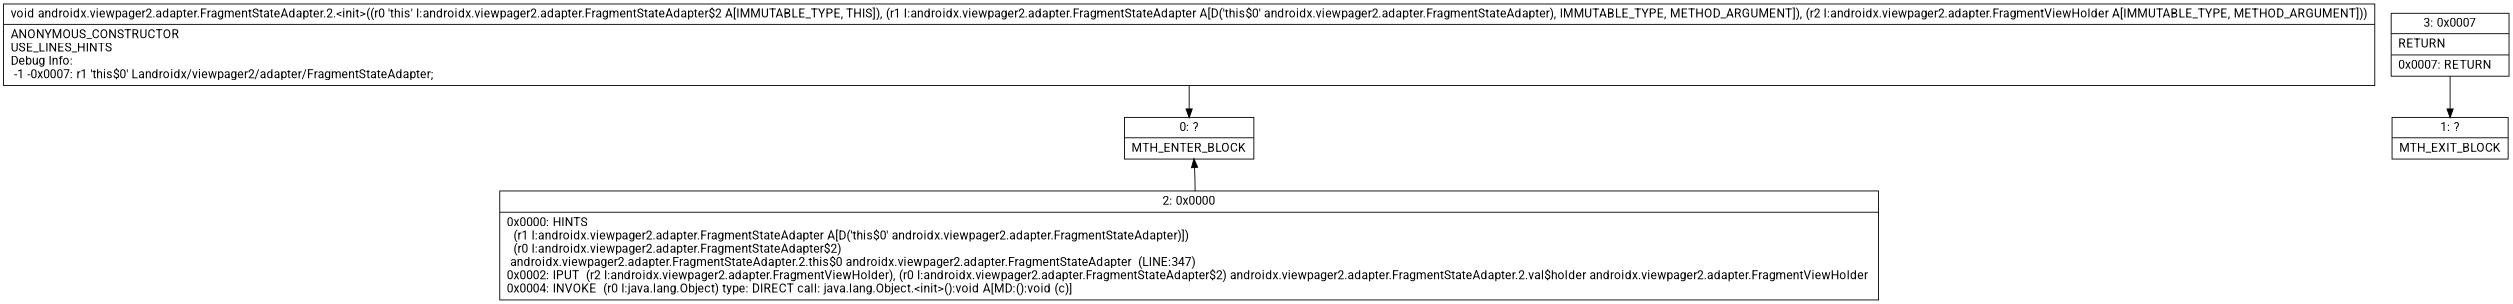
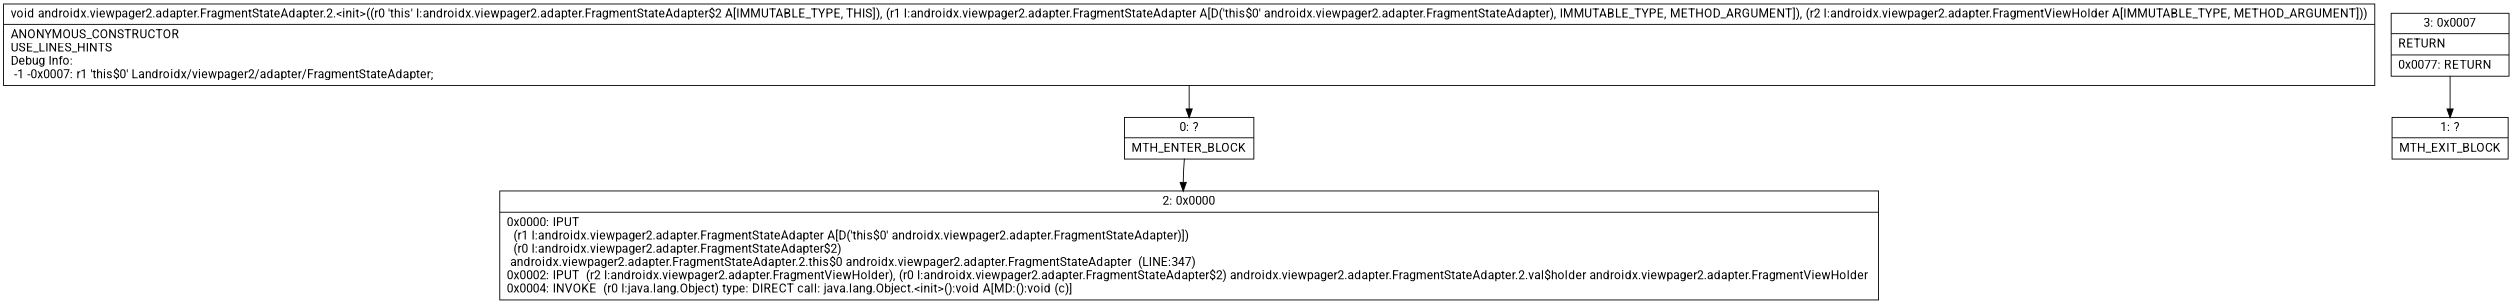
(2450, 65) -> (2450, 65)
(1195, 180) -> (1184, 170)
(551, 222) -> (547, 222)
